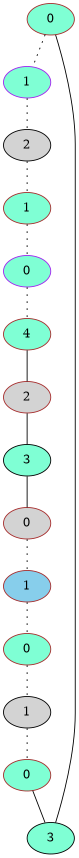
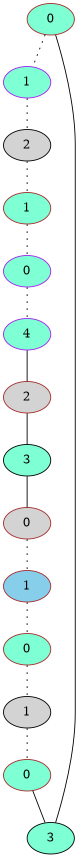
(27, 334) -> (27, 334)
